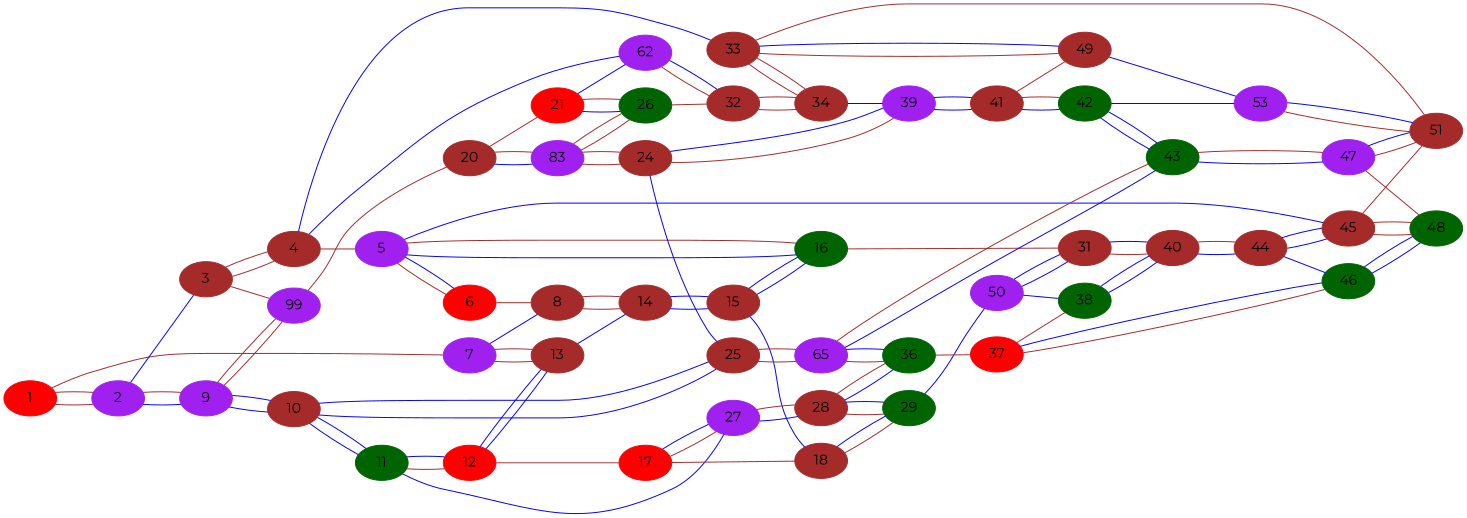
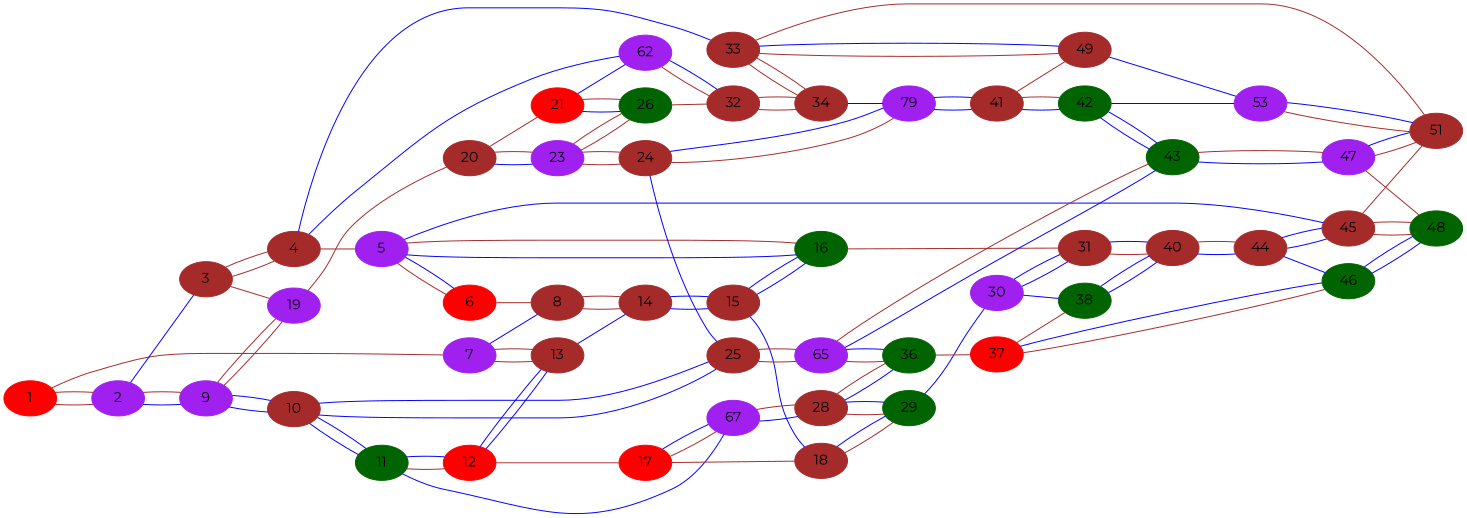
(909, 103) -> (909, 103)
(558, 158) -> (558, 158)
(997, 293) -> (997, 293)
(294, 306) -> (294, 306)
(733, 418) -> (733, 418)
